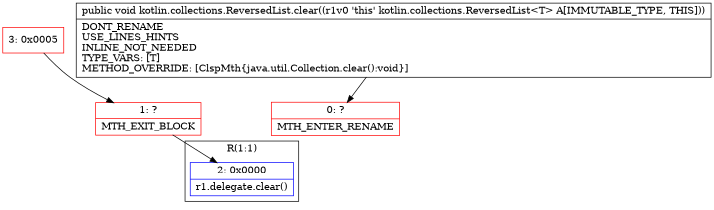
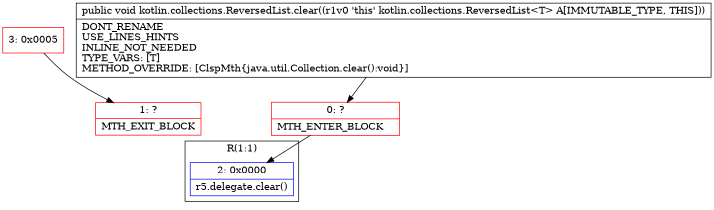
(335, 127) -> (330, 127)
(192, 147) -> (292, 147)
(242, 187) -> (242, 187)
